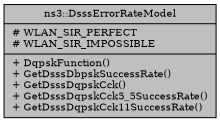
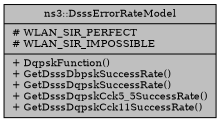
(69, 85) -> (92, 85)
